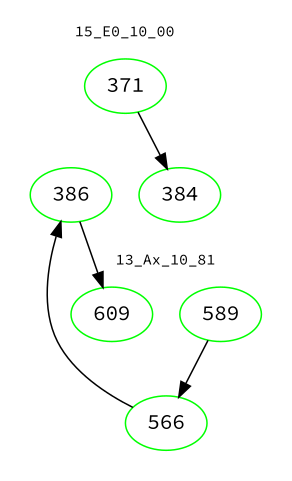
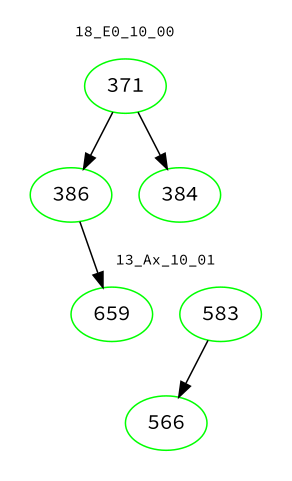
(125, 32) -> (125, 32)
(166, 261) -> (166, 261)
(112, 314) -> (112, 314)
(221, 314) -> (221, 314)
(50, 319) -> (102, 134)
